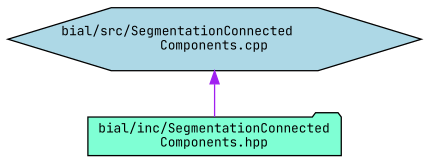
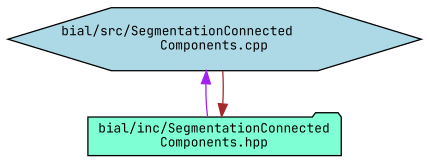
none -> (223, 87)
